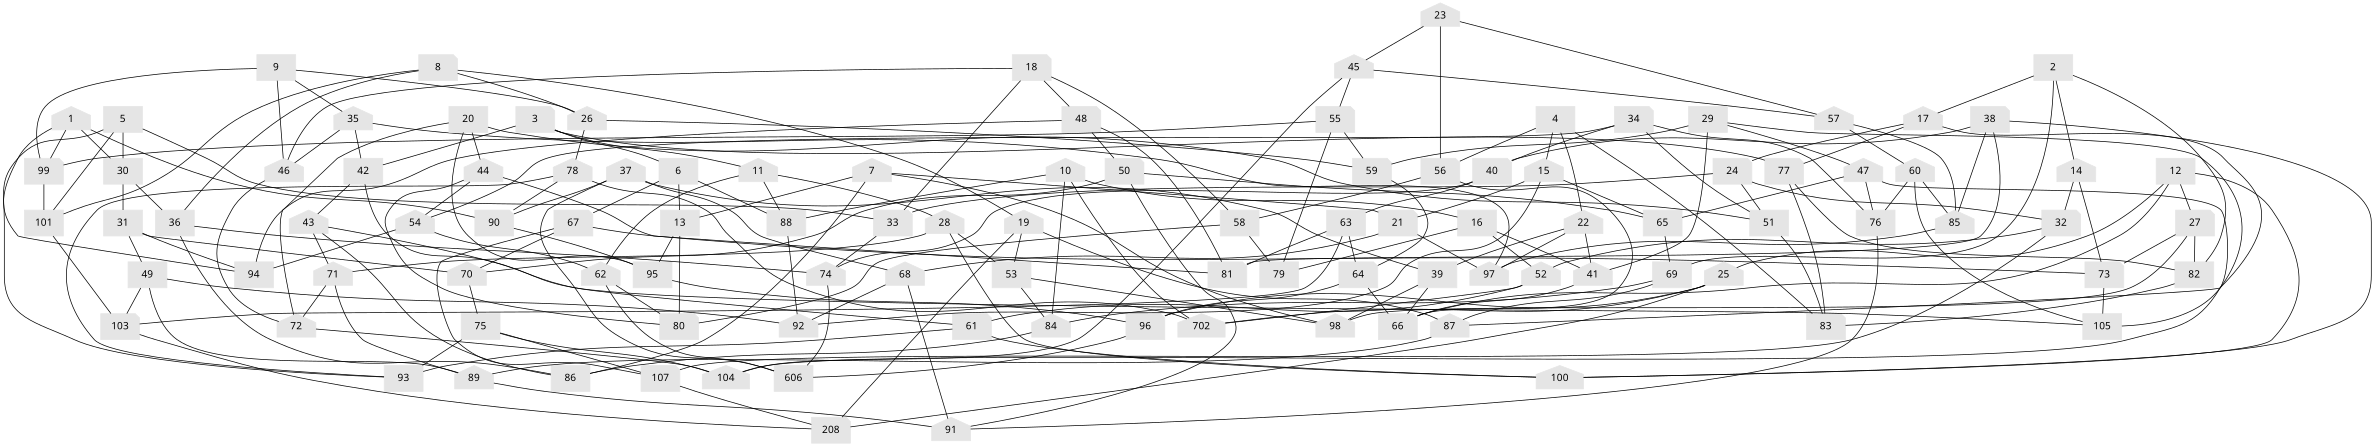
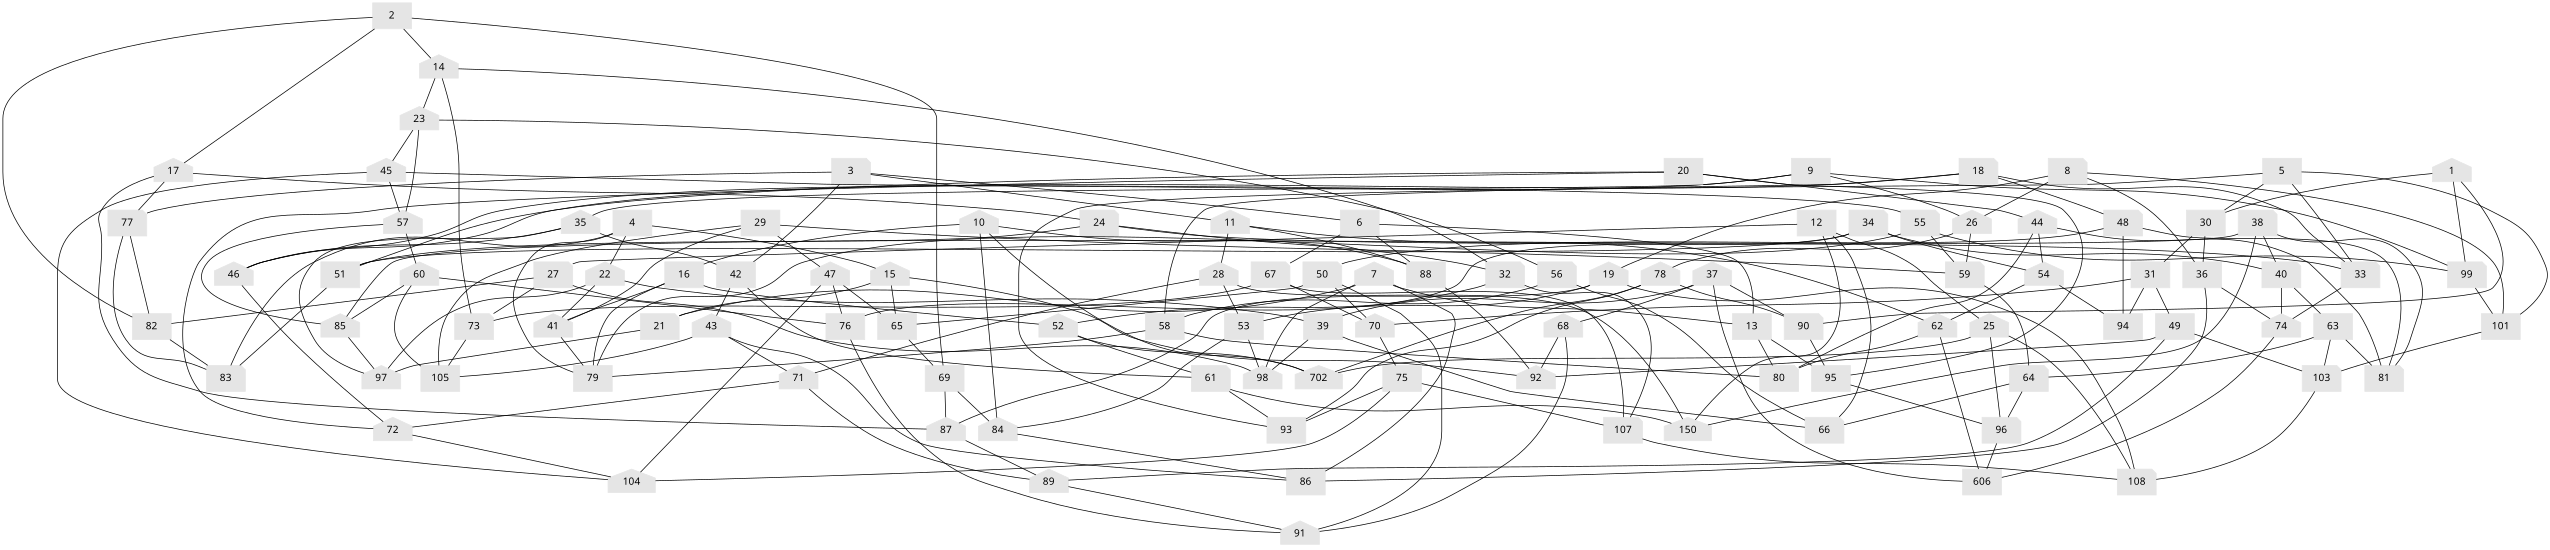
none -> (429, 93)
(1503, 142) -> (521, 272)
(45, 241) -> none
(1152, 257) -> none
(1496, 301) -> (572, 351)
(1560, 378) -> (1688, 430)
(831, 430) -> (2137, 482)
